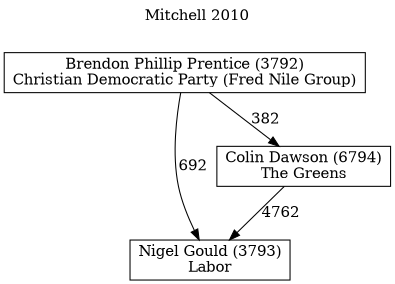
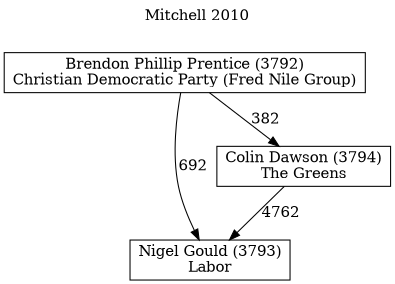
(304, 166) -> (304, 166)
